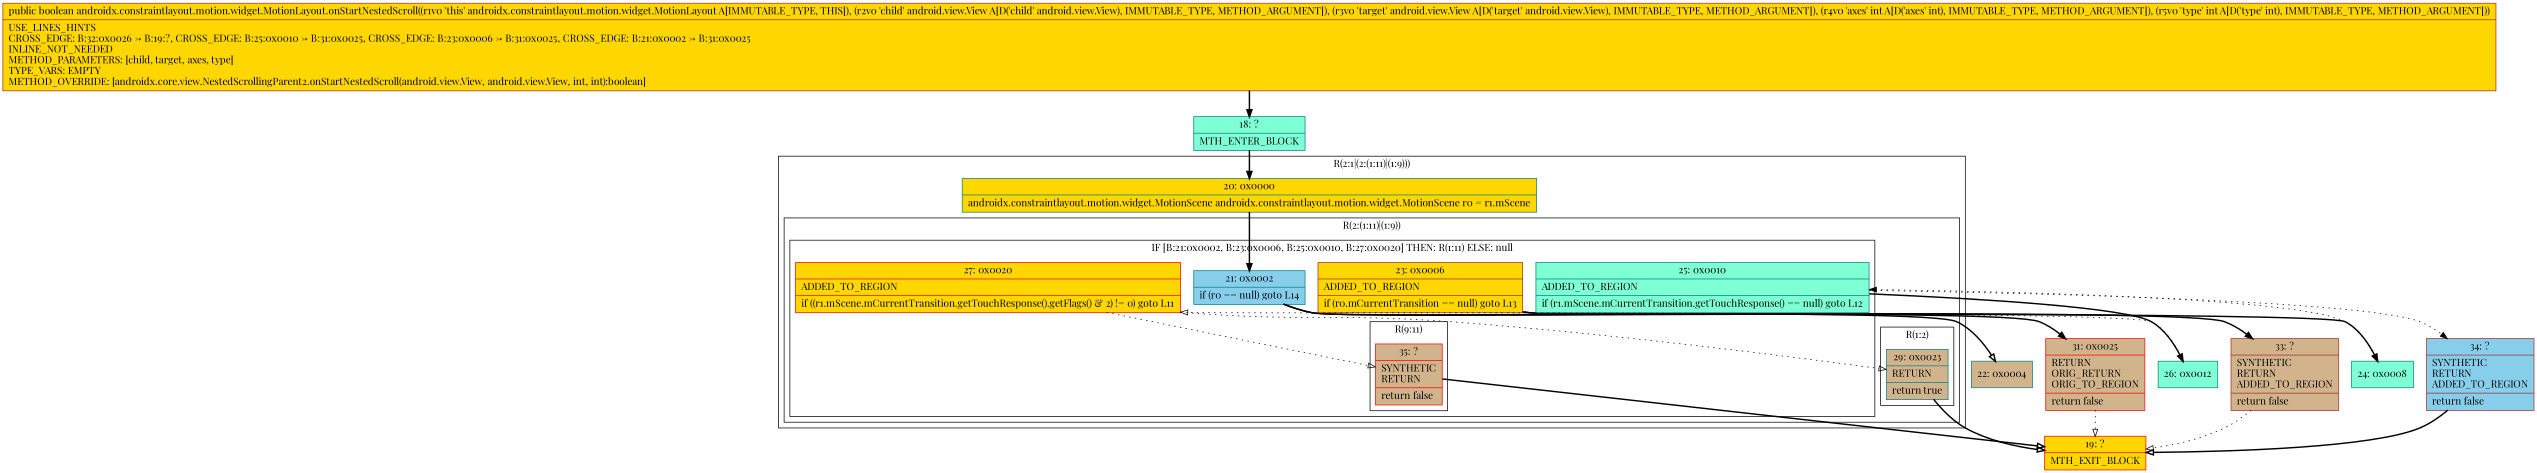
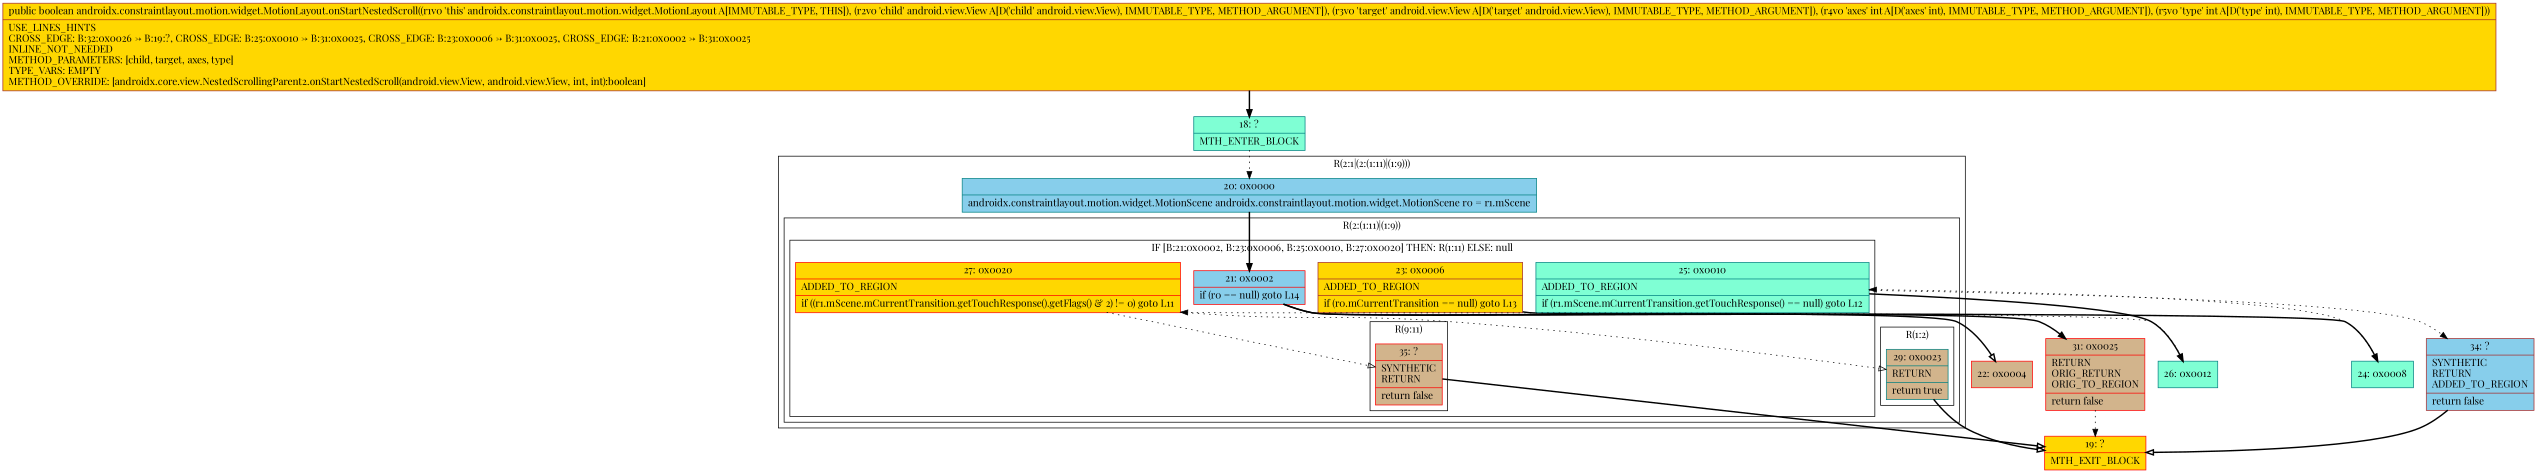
(1249, 161) -> (1249, 161)
(1249, 195) -> (1249, 195)
(1249, 288) -> (1249, 288)
(1696, 313) -> (1696, 313)
(2002, 374) -> (2002, 374)
(2285, 374) -> none
(2095, 420) -> (2095, 420)
